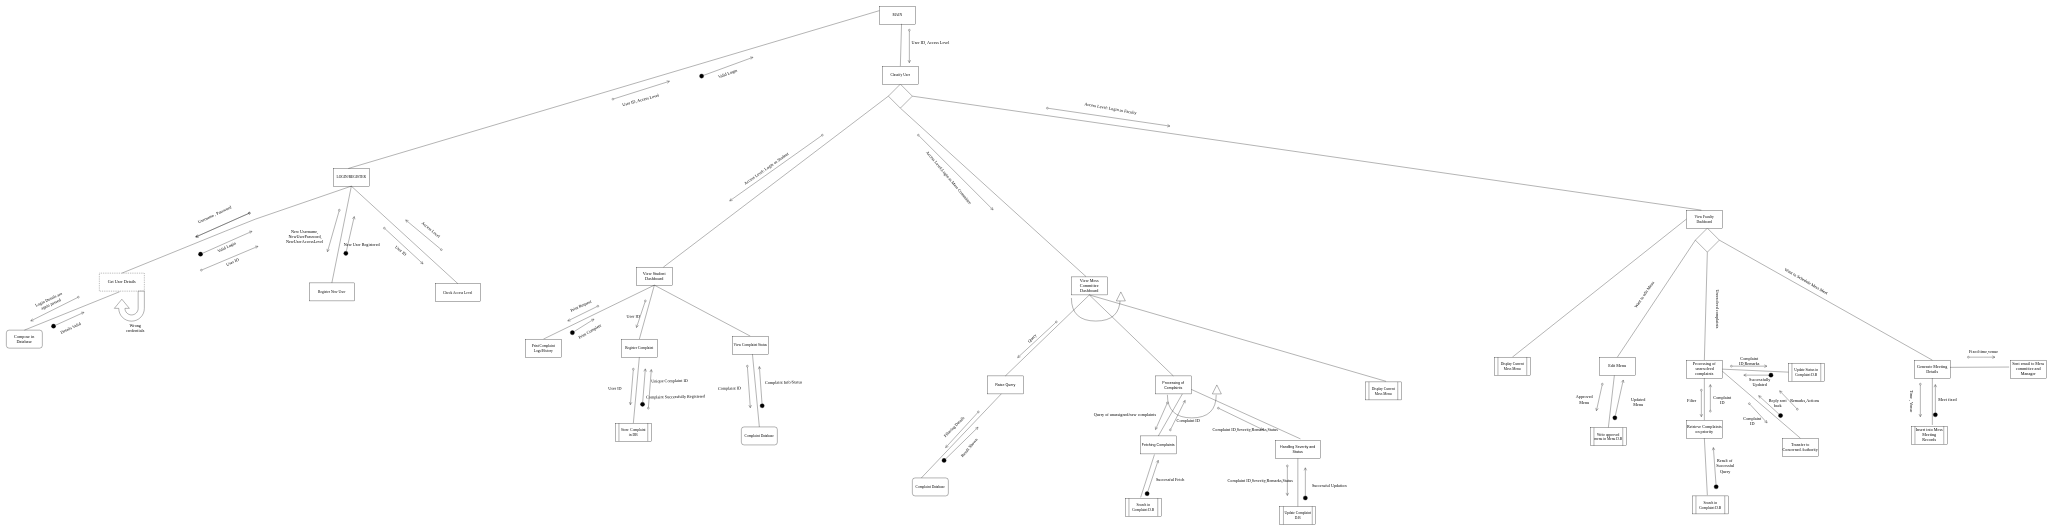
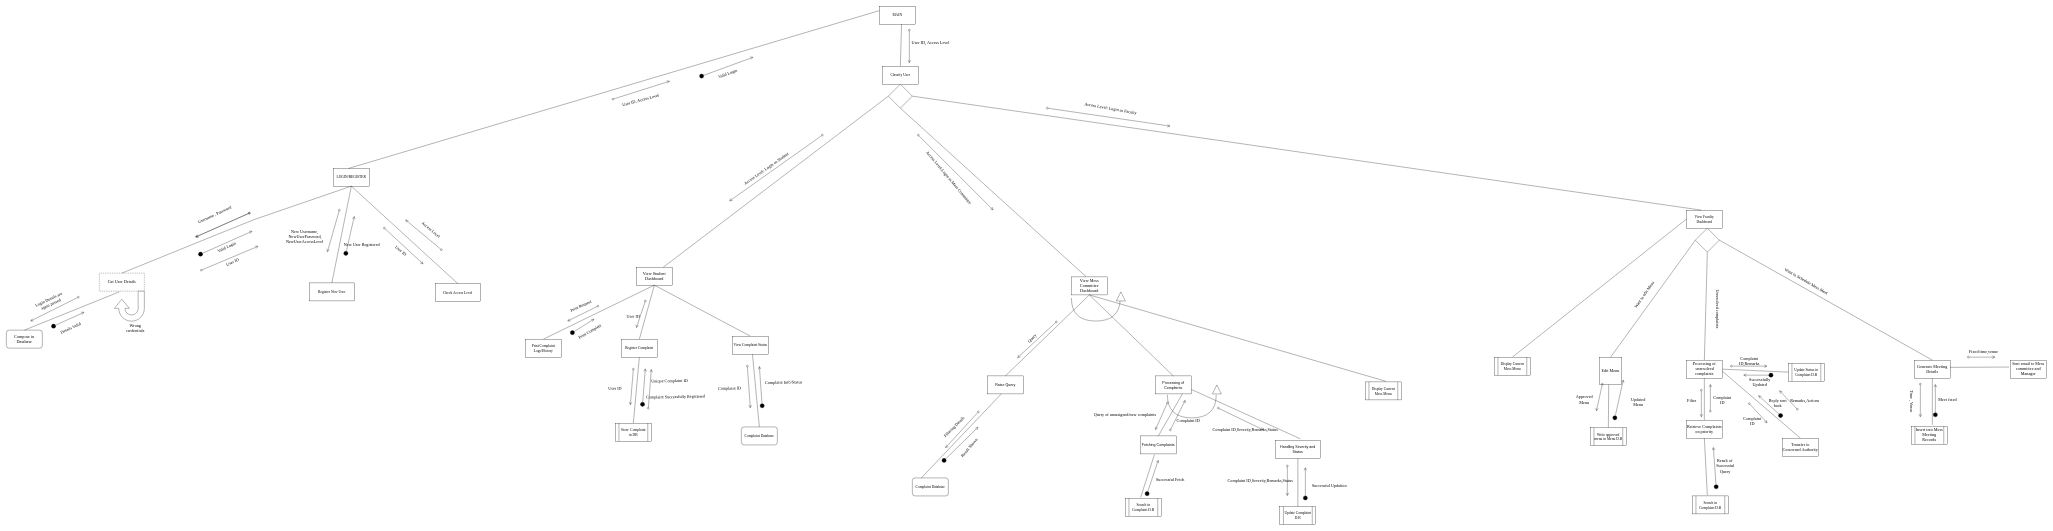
(1617, 366) -> (1610, 371)
